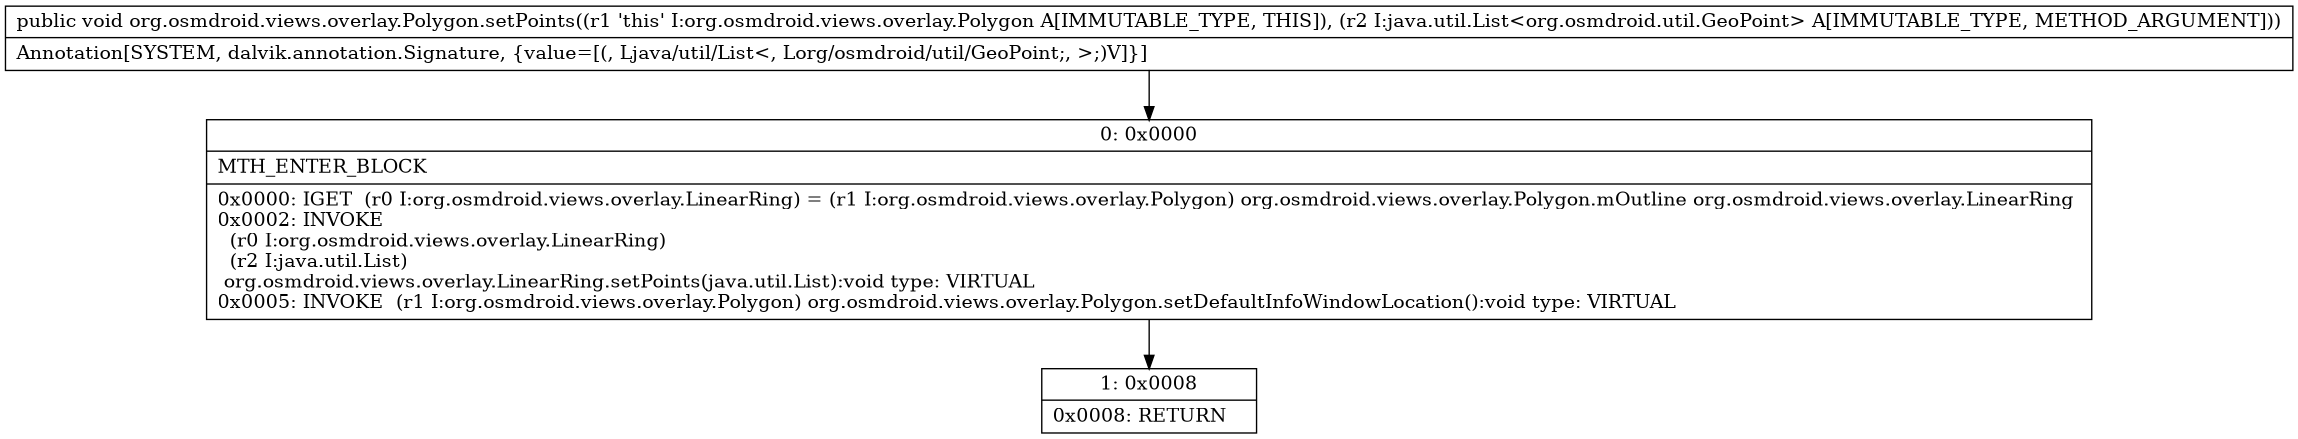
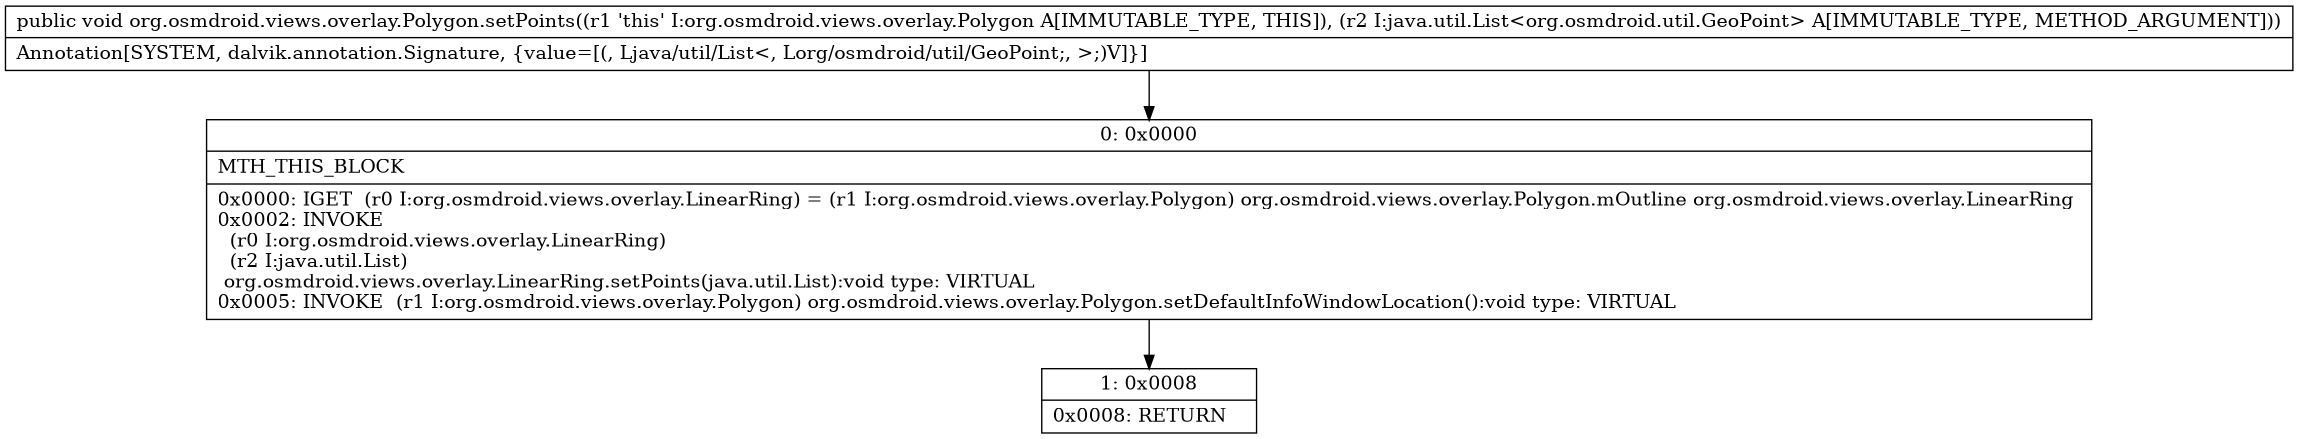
(323, 167) -> (311, 167)
